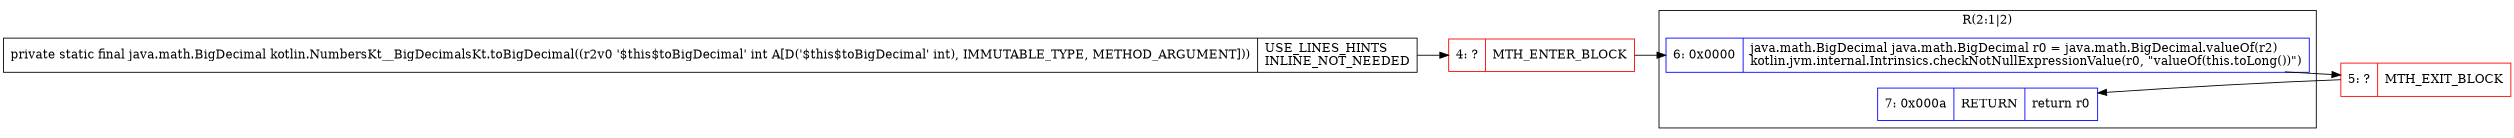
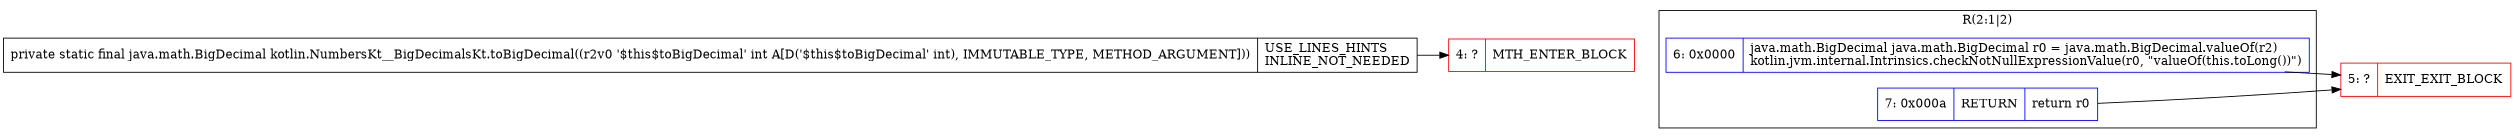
(1646, 55) -> none
(2444, 79) -> (2444, 79)
(2224, 85) -> (2215, 97)
